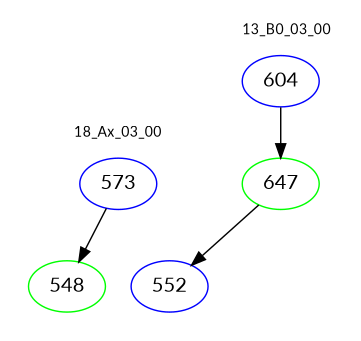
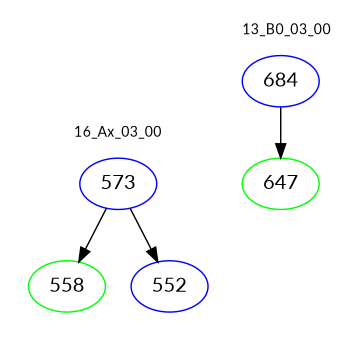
(281, 81) -> (281, 81)
(118, 133) -> (118, 133)
(230, 230) -> (141, 229)
(67, 286) -> (67, 286)
